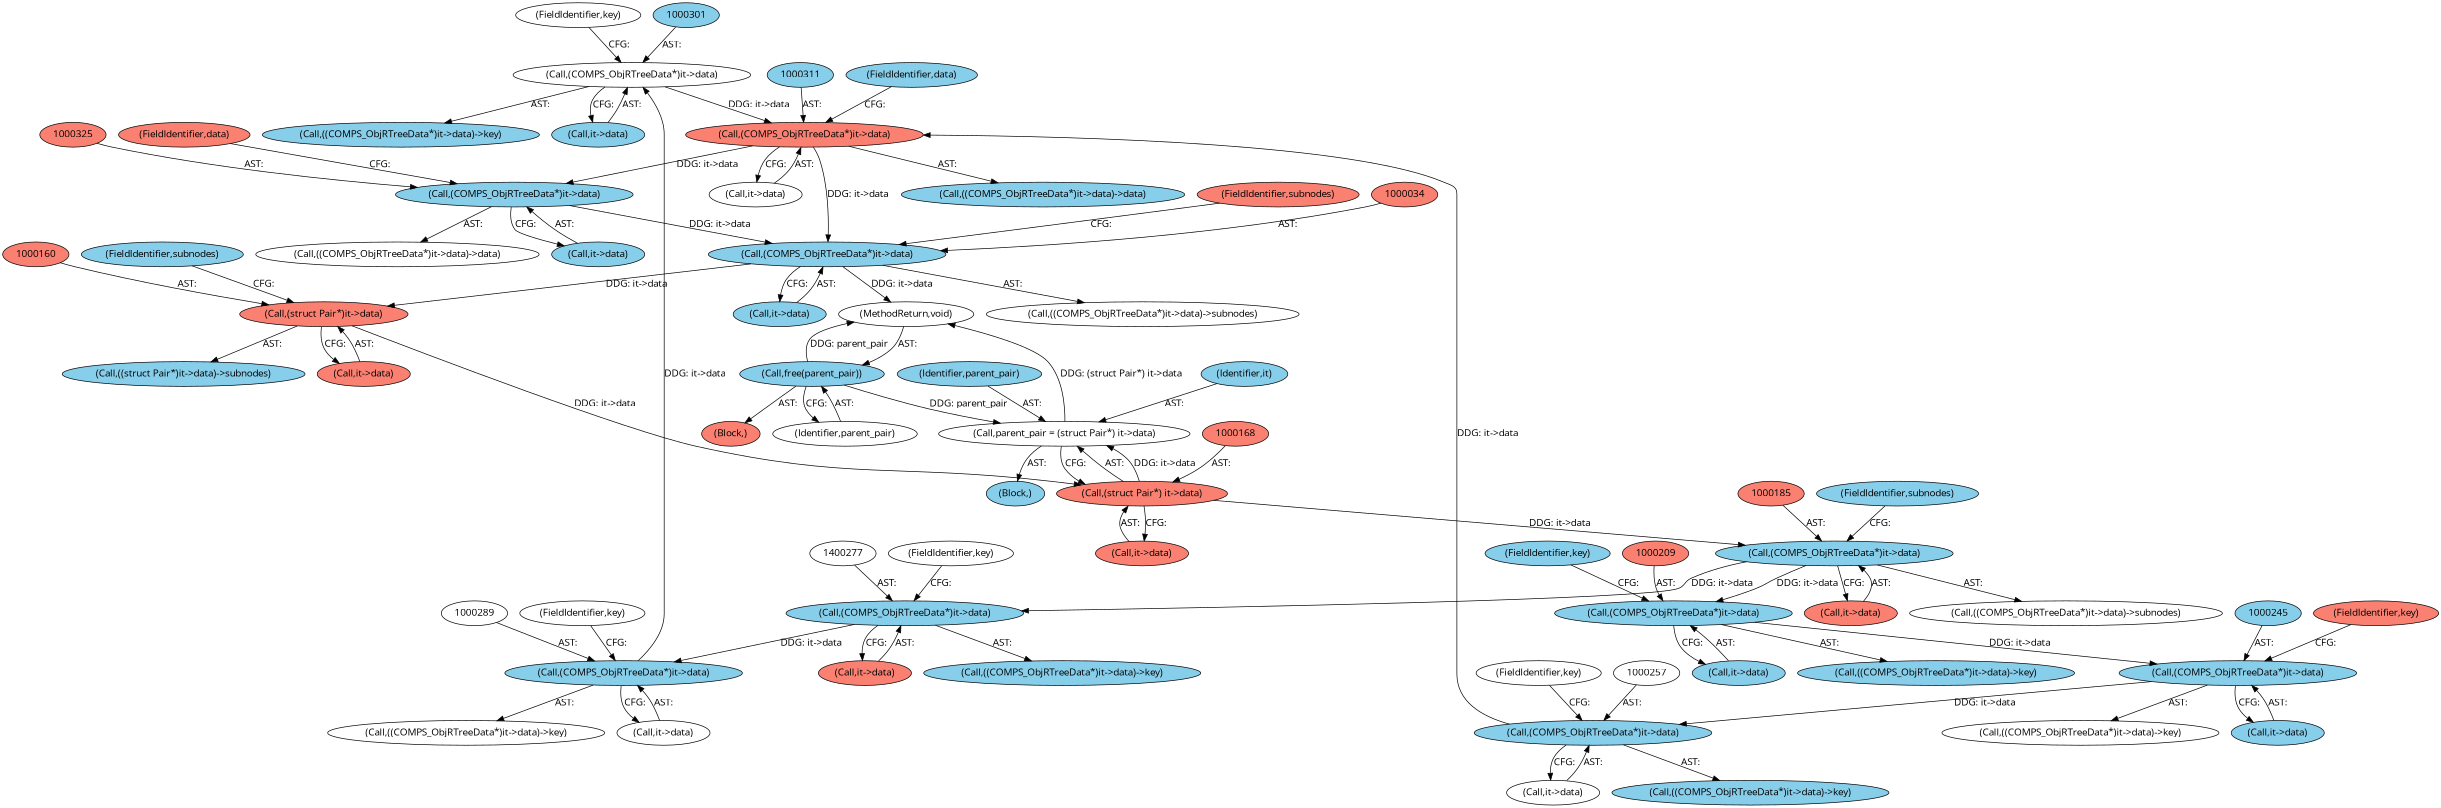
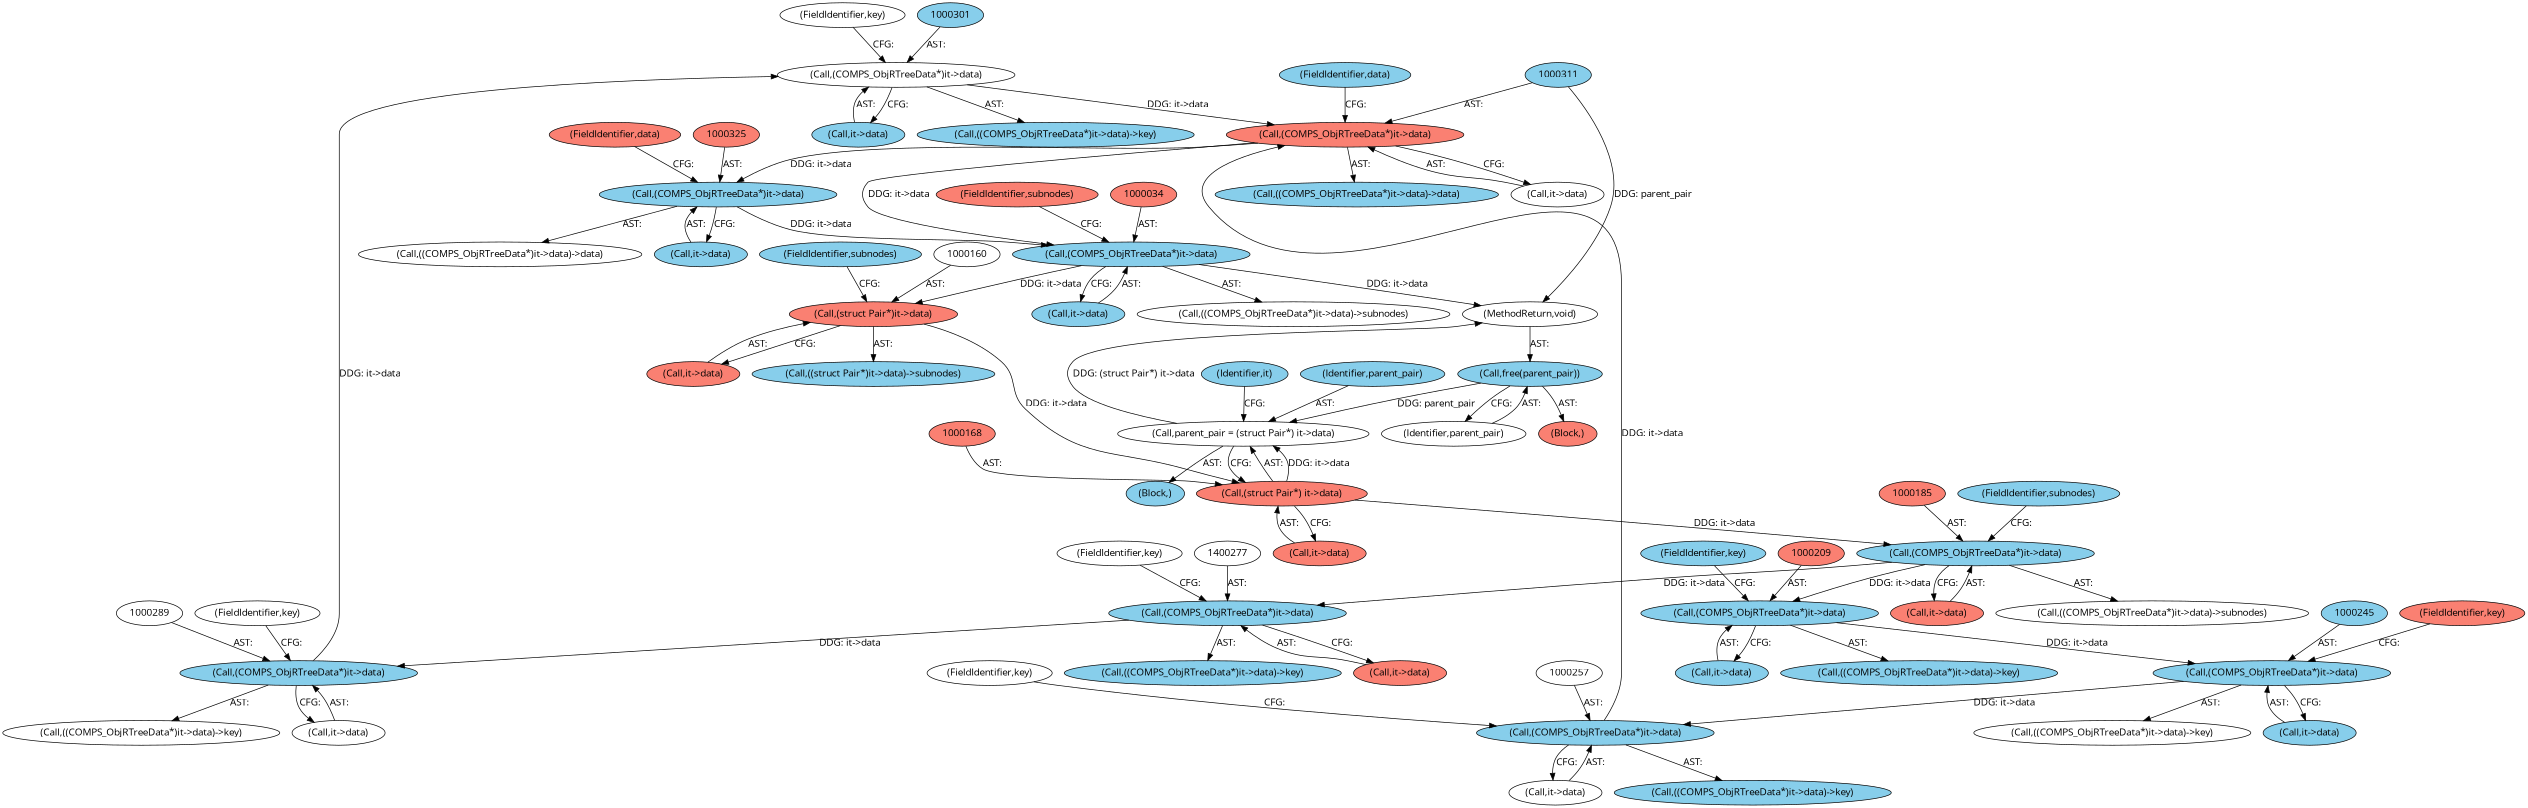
(36, 254) -> (967, 254)
(817, 334) -> (1613, 196)
(1176, 404) -> (1256, 404)
